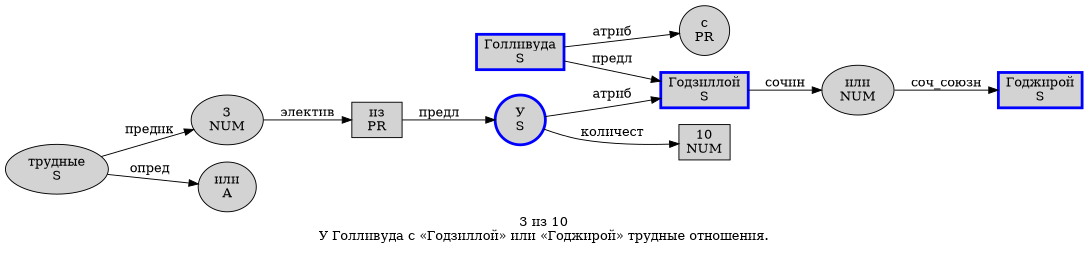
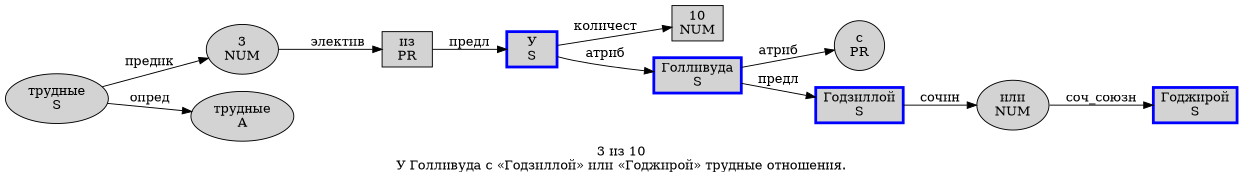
(598, 109) -> (601, 65)
(520, 120) -> (532, 49)
(227, 187) -> (242, 116)
